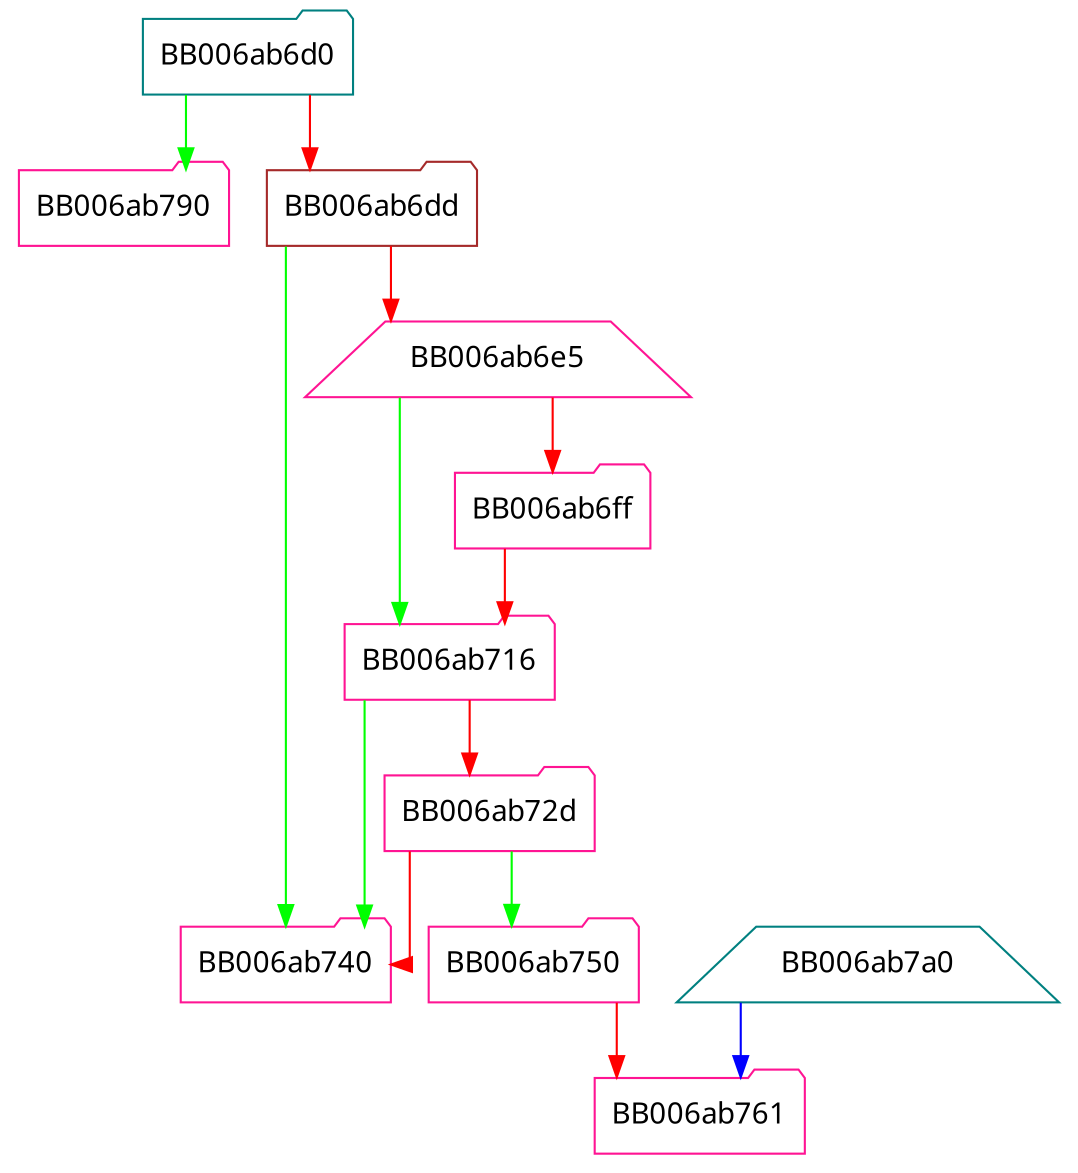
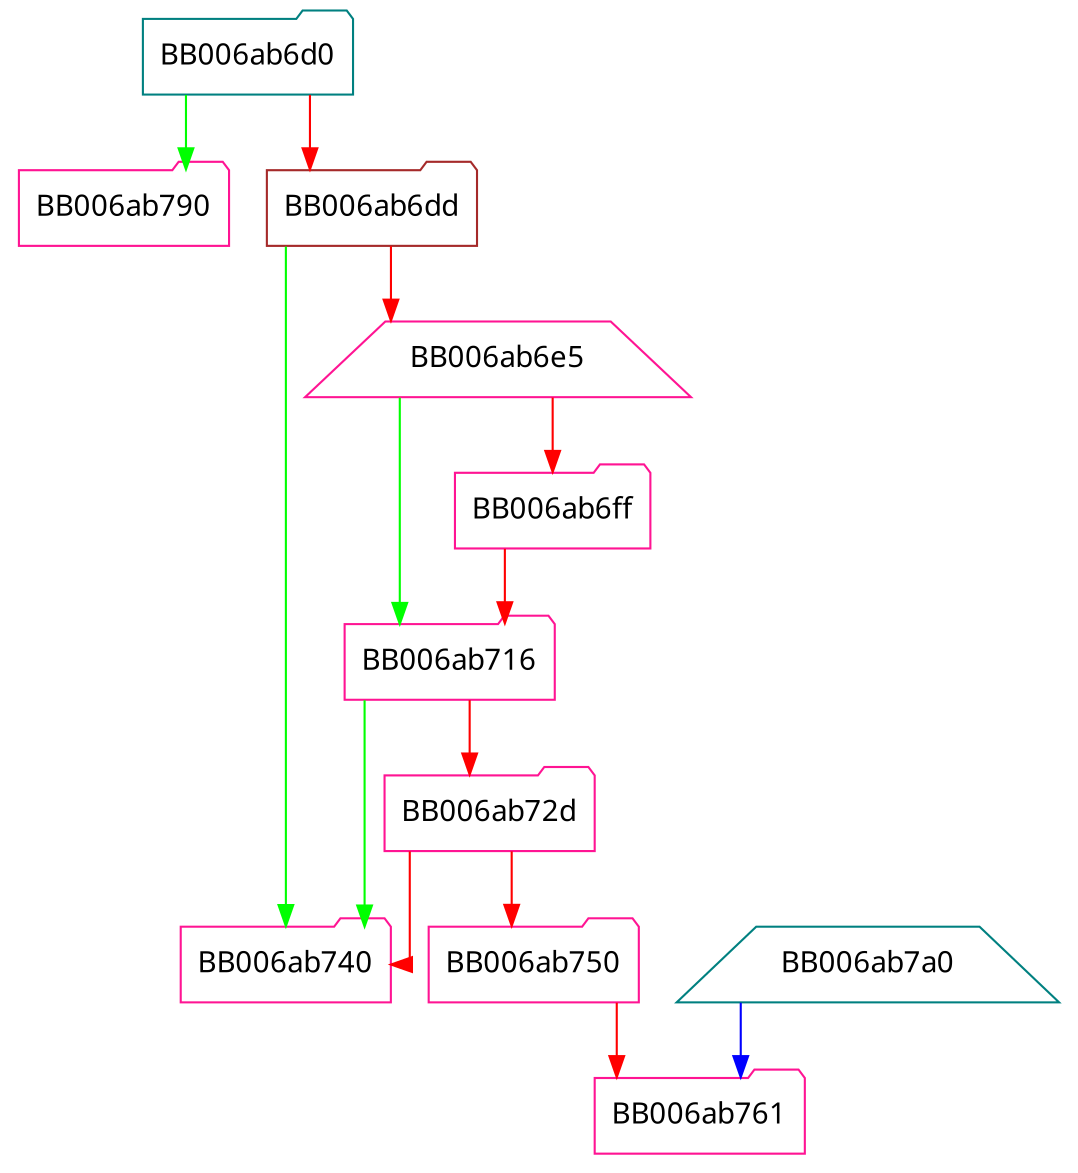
(512, 878) -> (512, 878)
